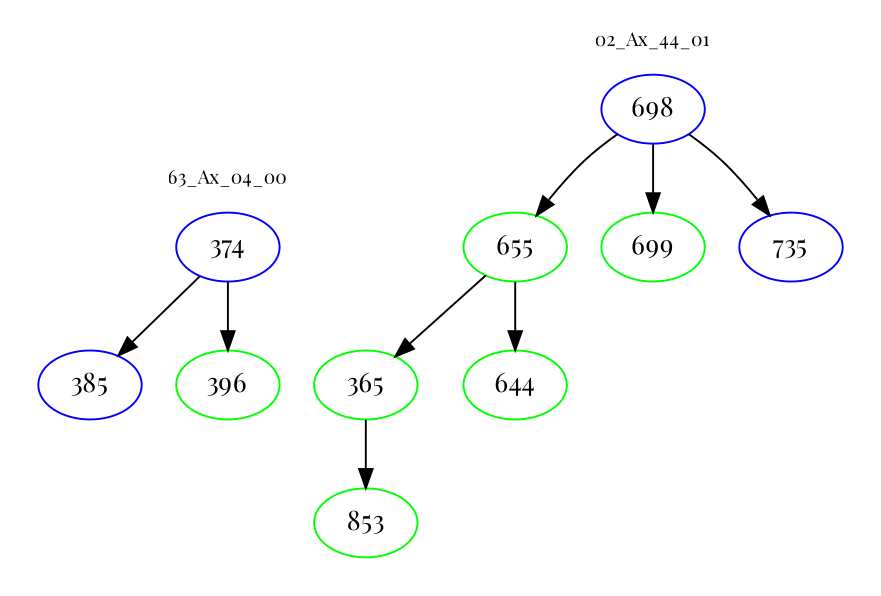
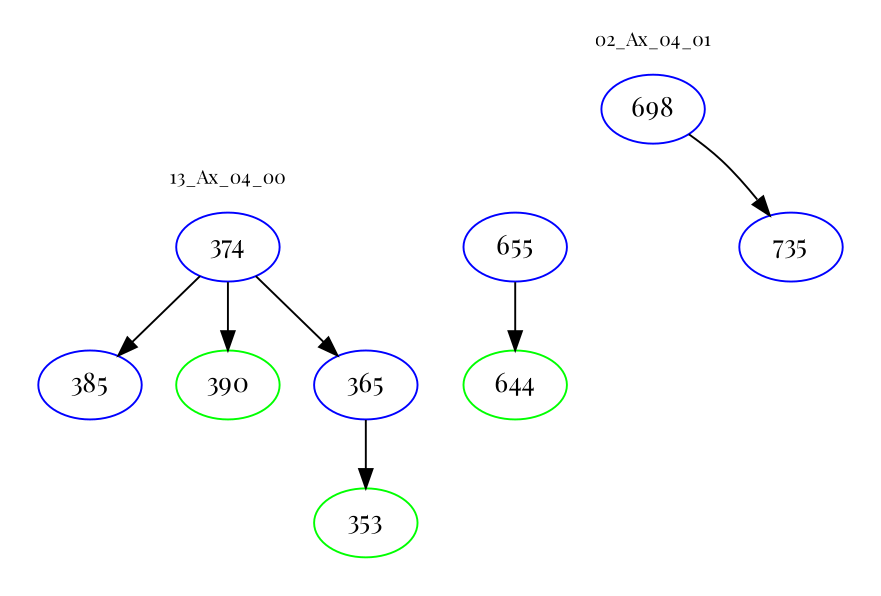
(653, 41) -> (653, 41)
(581, 164) -> none
(228, 179) -> (228, 179)
(515, 247) -> (515, 247)
(653, 247) -> none
(461, 298) -> (290, 309)
(228, 385) -> (228, 385)
(366, 385) -> (366, 385)
(366, 523) -> (366, 523)
